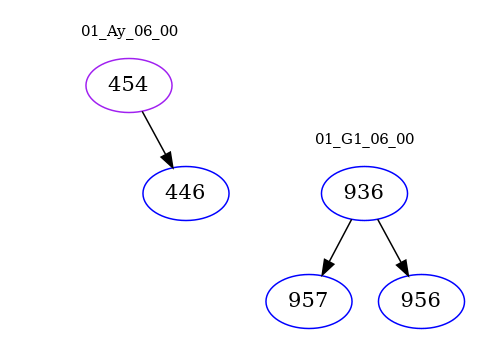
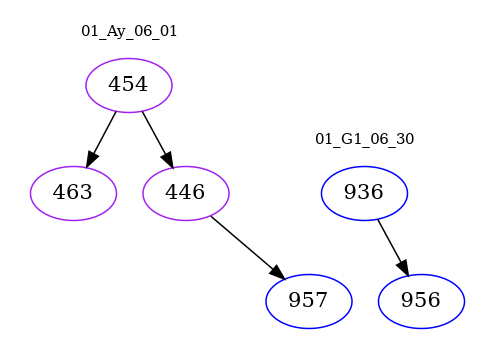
(130, 32) -> (130, 32)
(365, 140) -> (365, 140)
none -> (74, 194)
(186, 194) -> (186, 194)
(340, 240) -> (242, 243)
